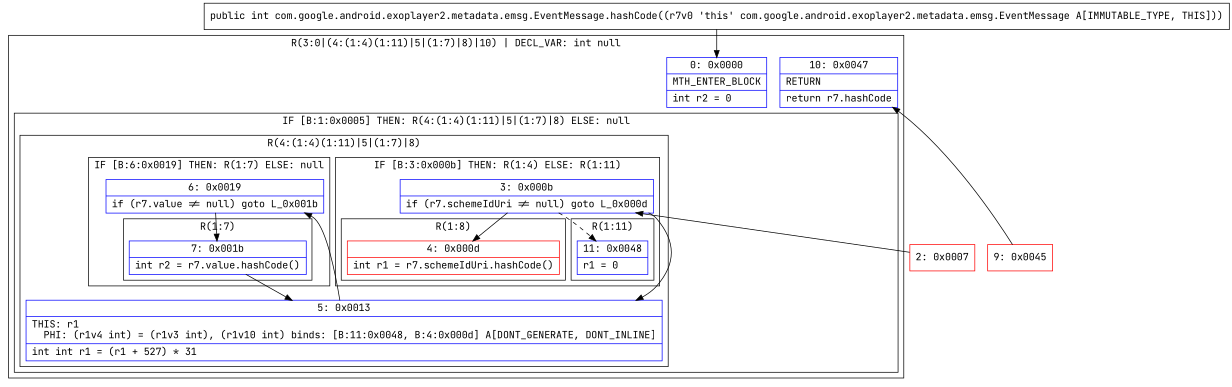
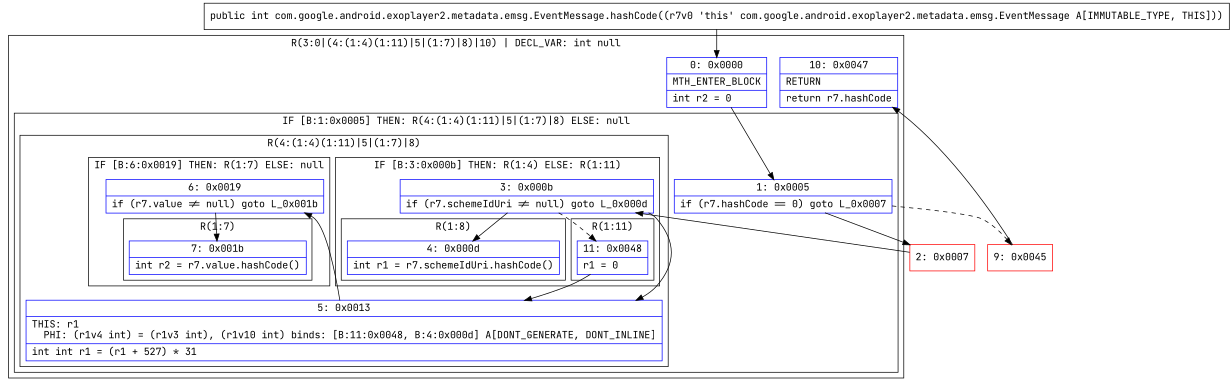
none -> (783, 196)
(453, 258) -> (453, 258)
(275, 291) -> (556, 291)
